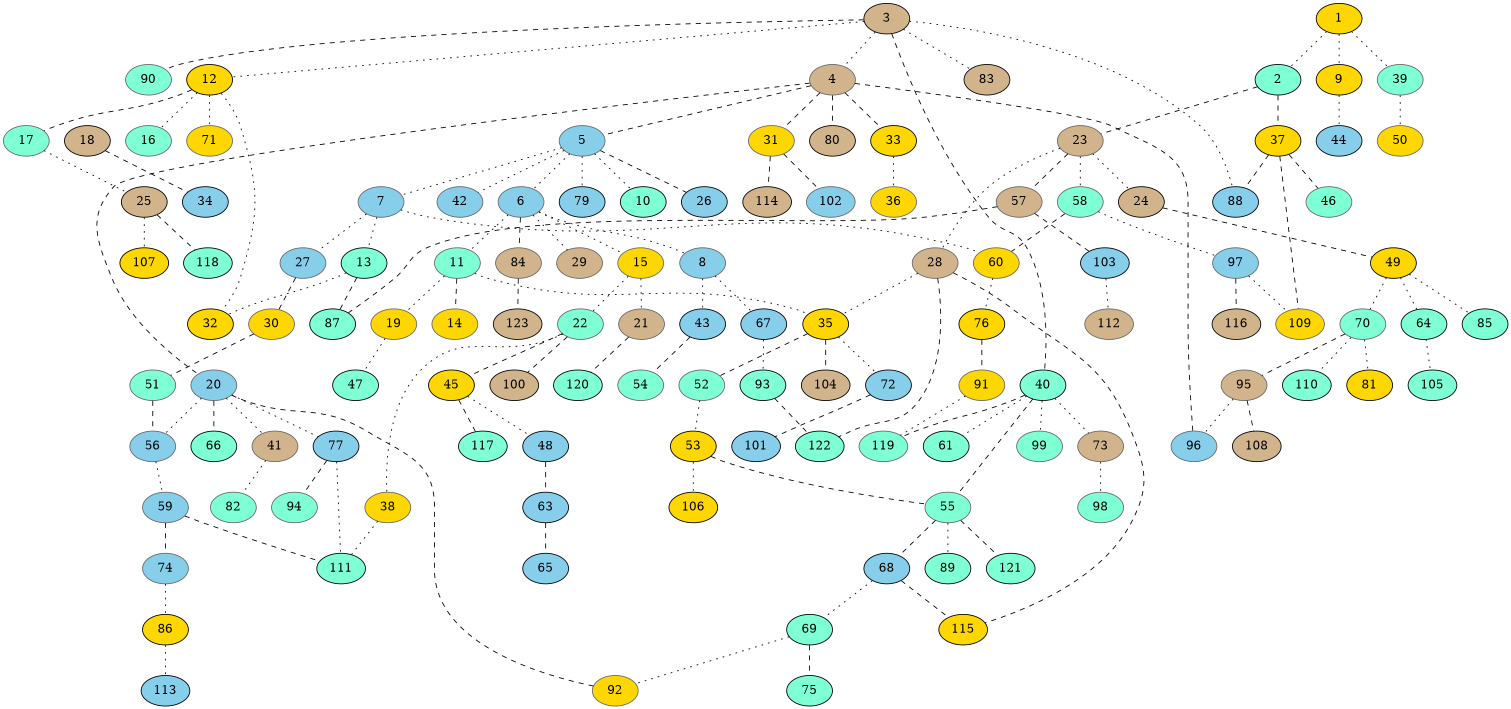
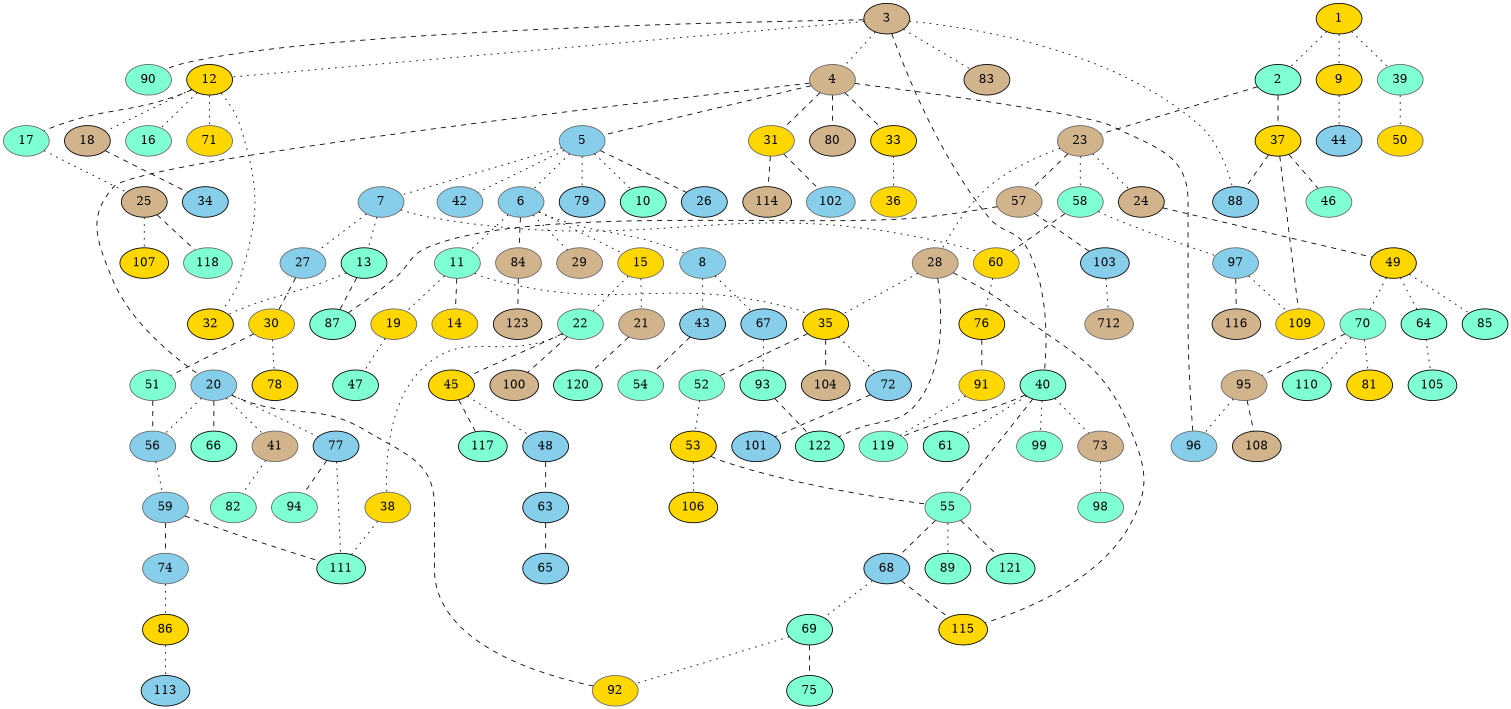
none -> (149, 110)
(208, 263) -> (208, 263)
(1109, 324) -> (1109, 324)
none -> (275, 385)
